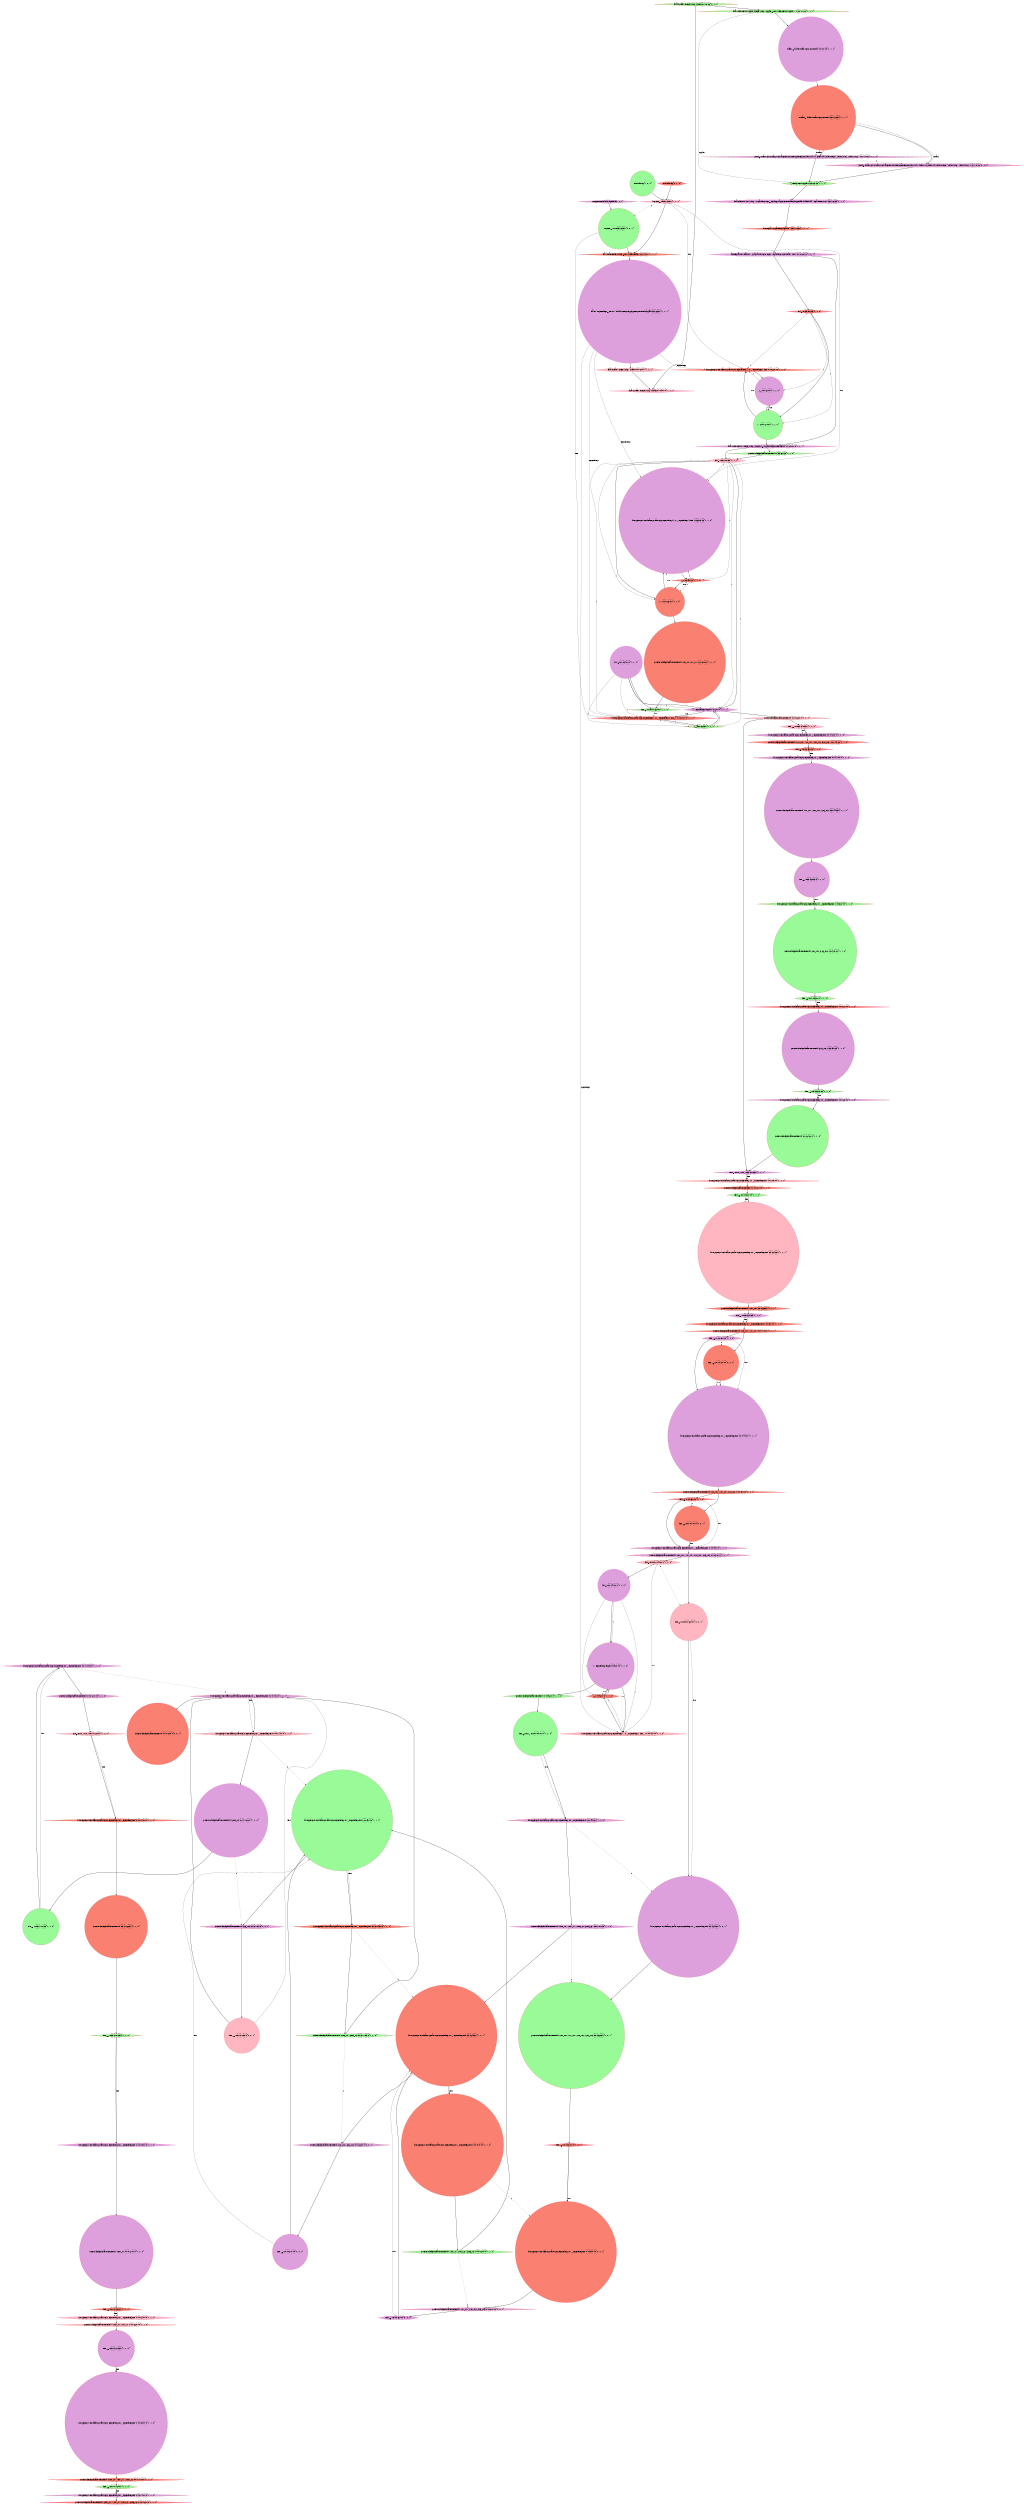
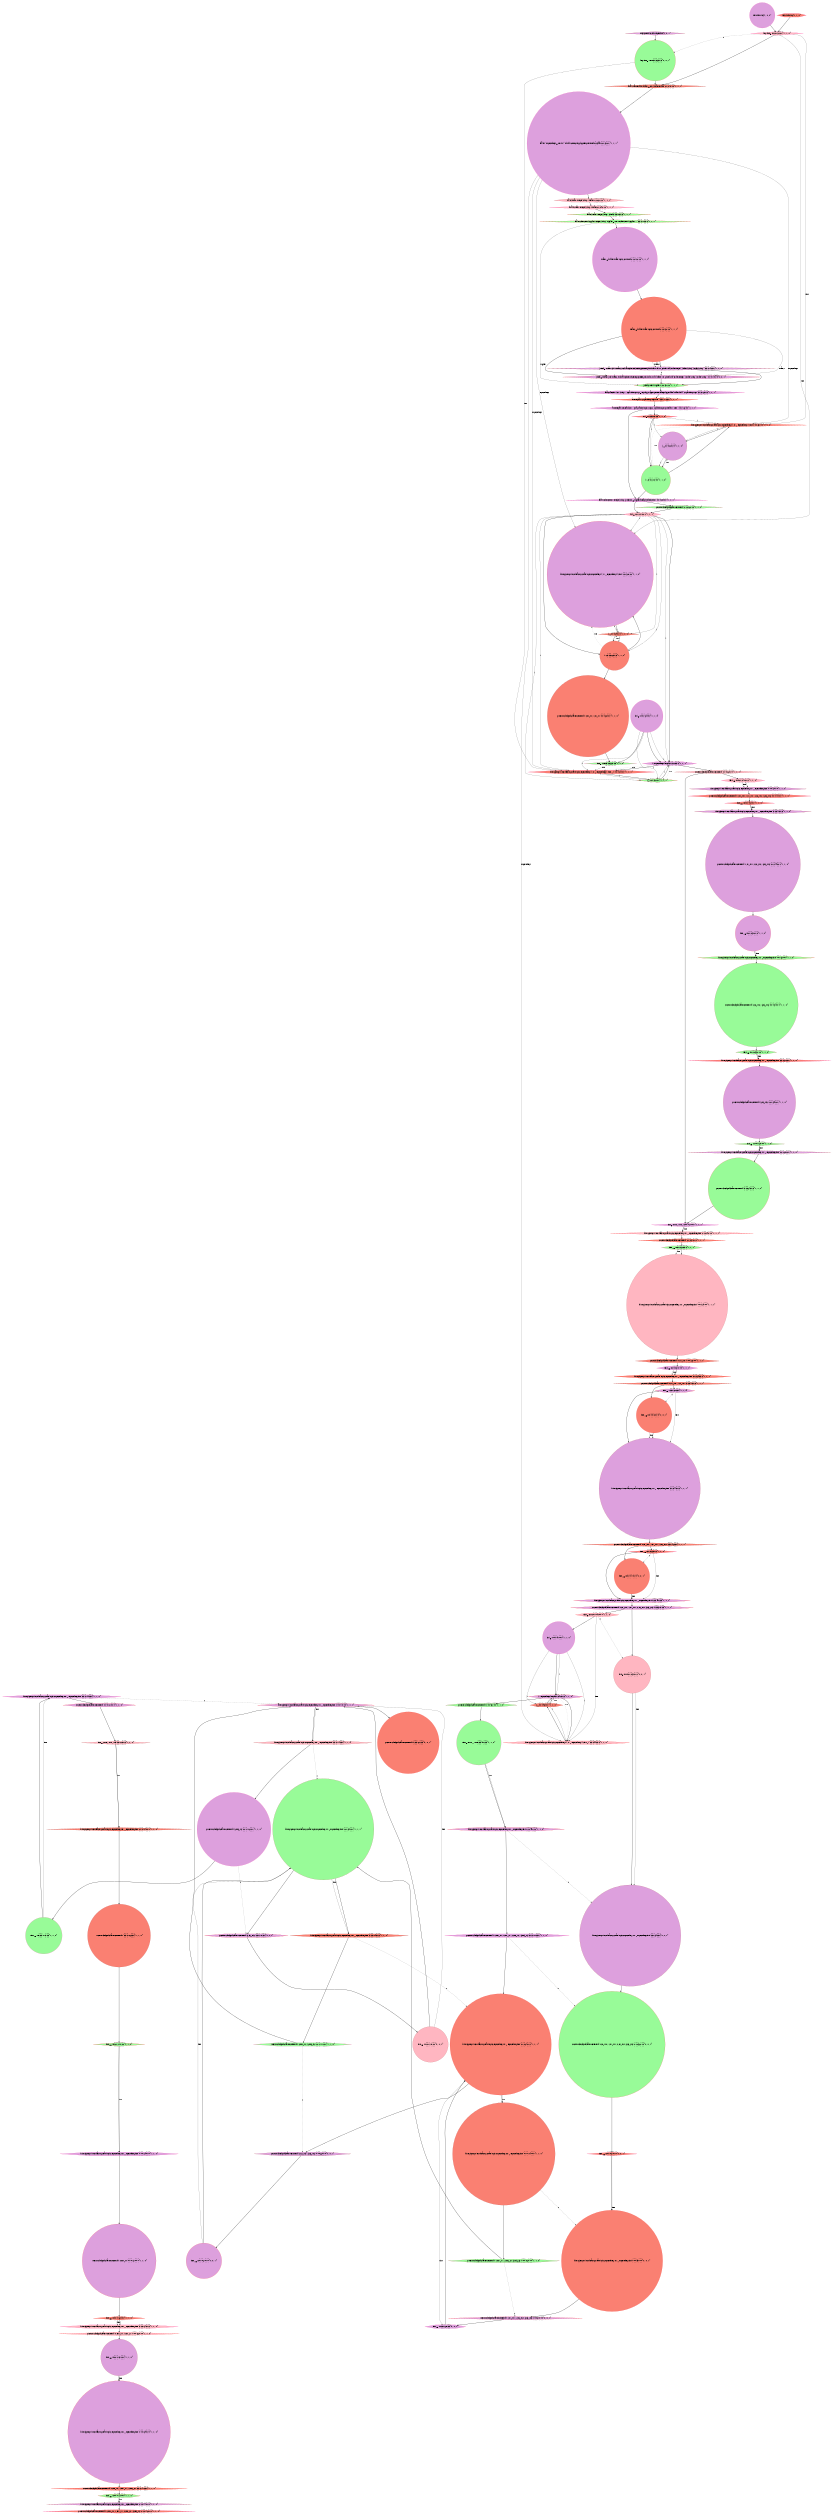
(643, 184) -> (762, 15)
(695, 205) -> (600, 211)
none -> (668, 773)
(611, 1666) -> (556, 1697)
